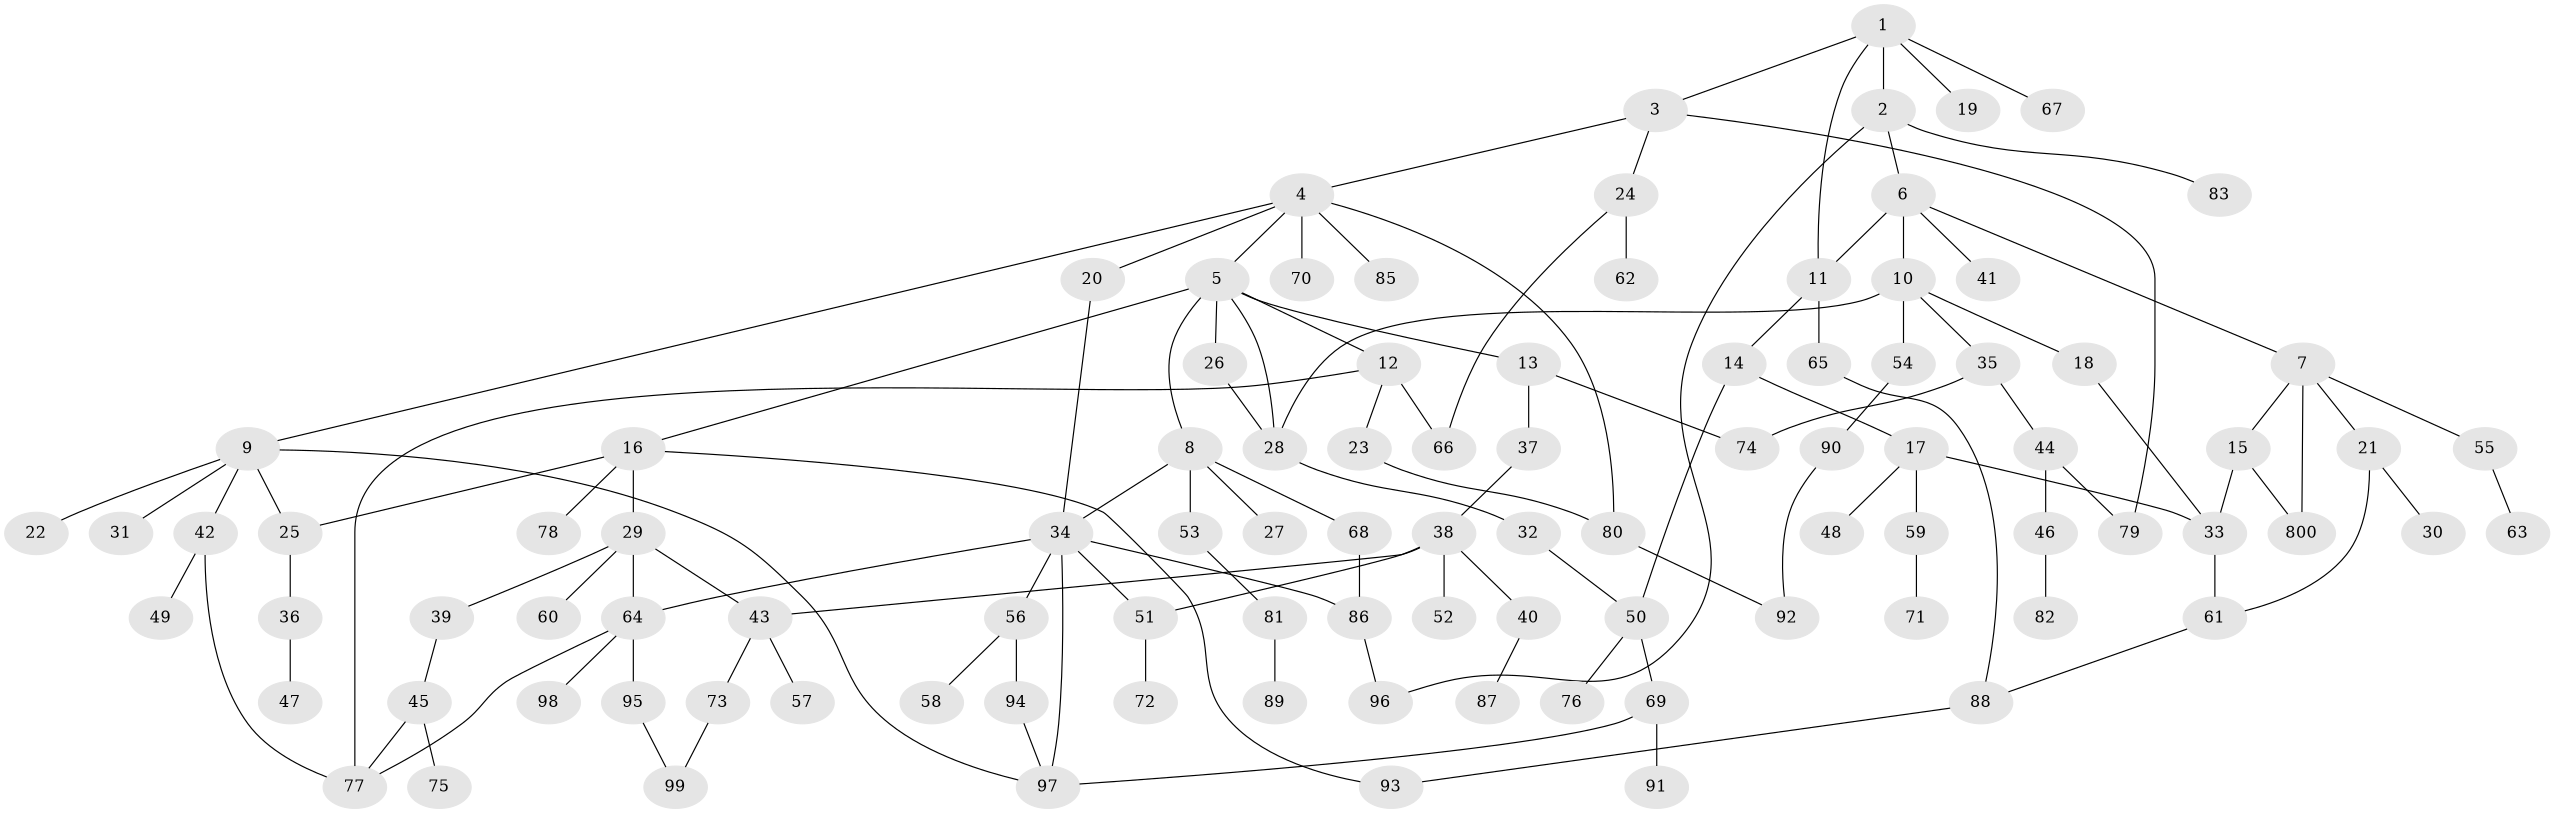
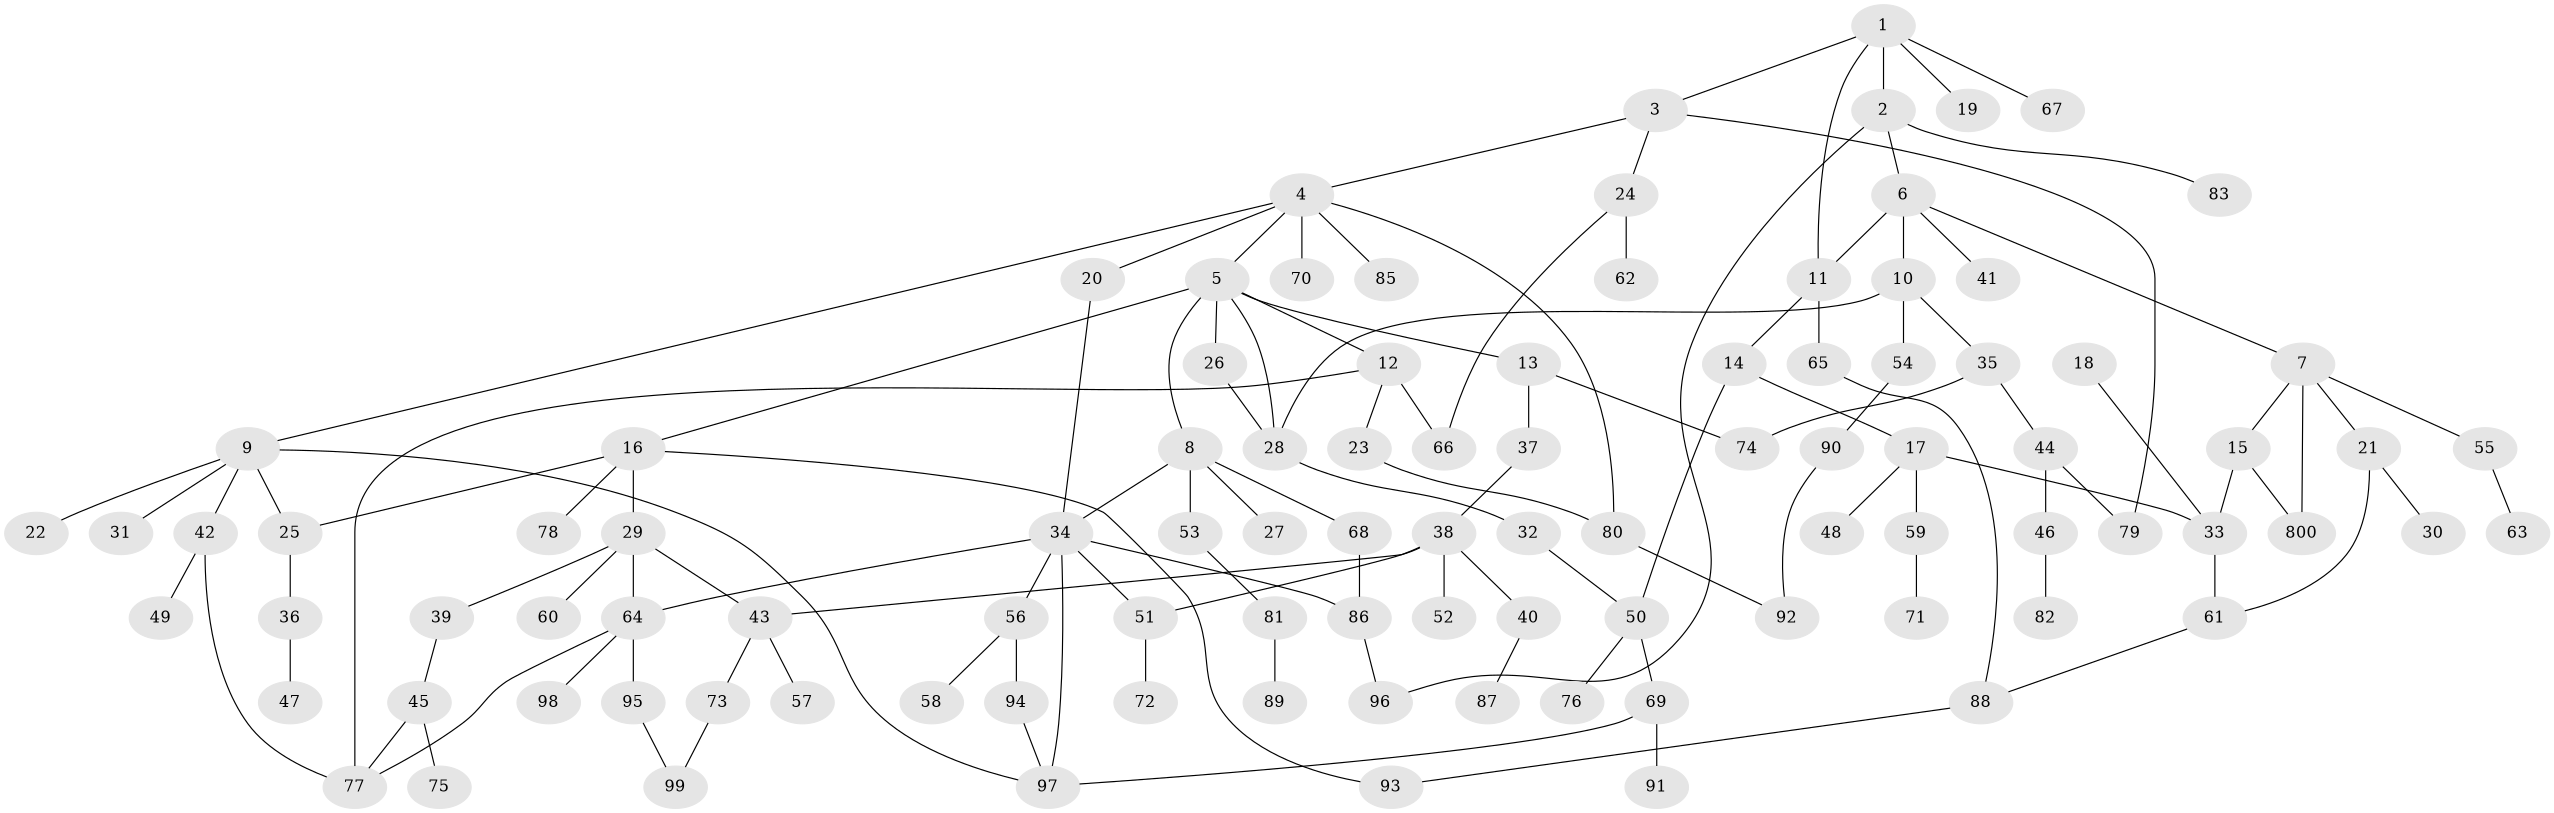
(1994, 323) -> none
